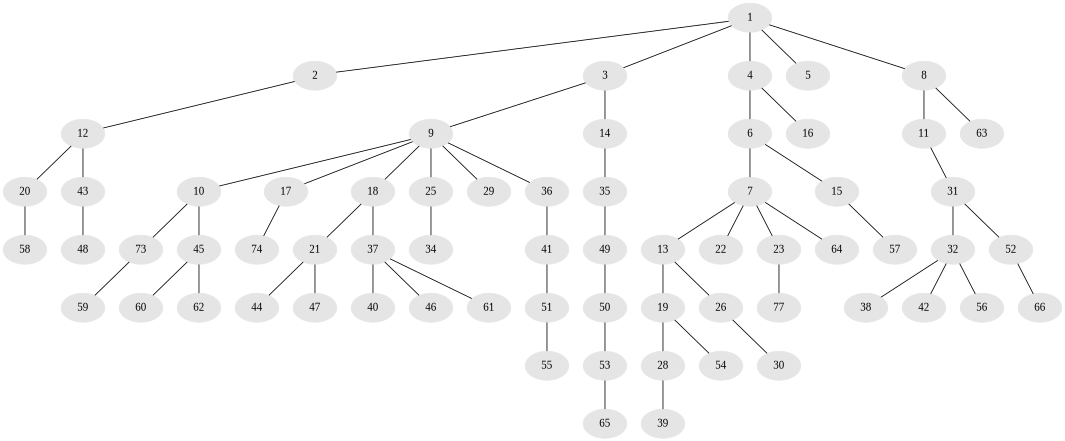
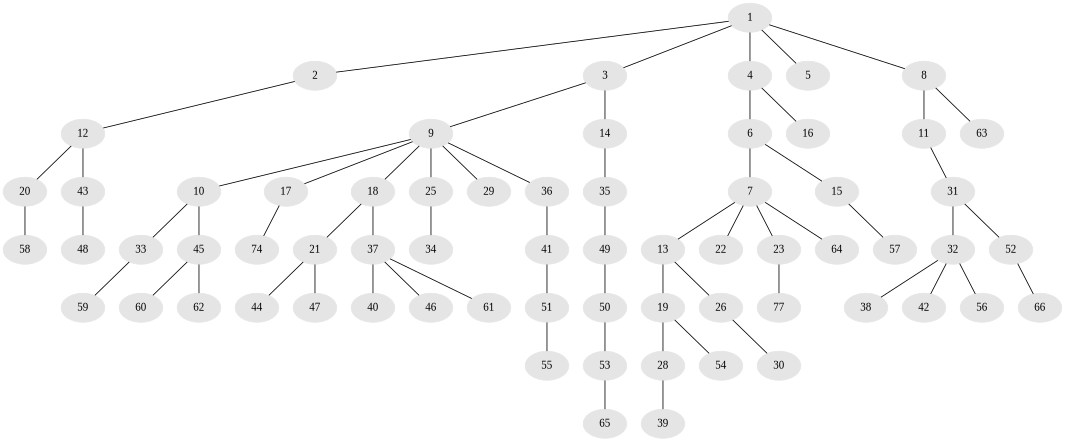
(141, 250) -> (141, 250)
